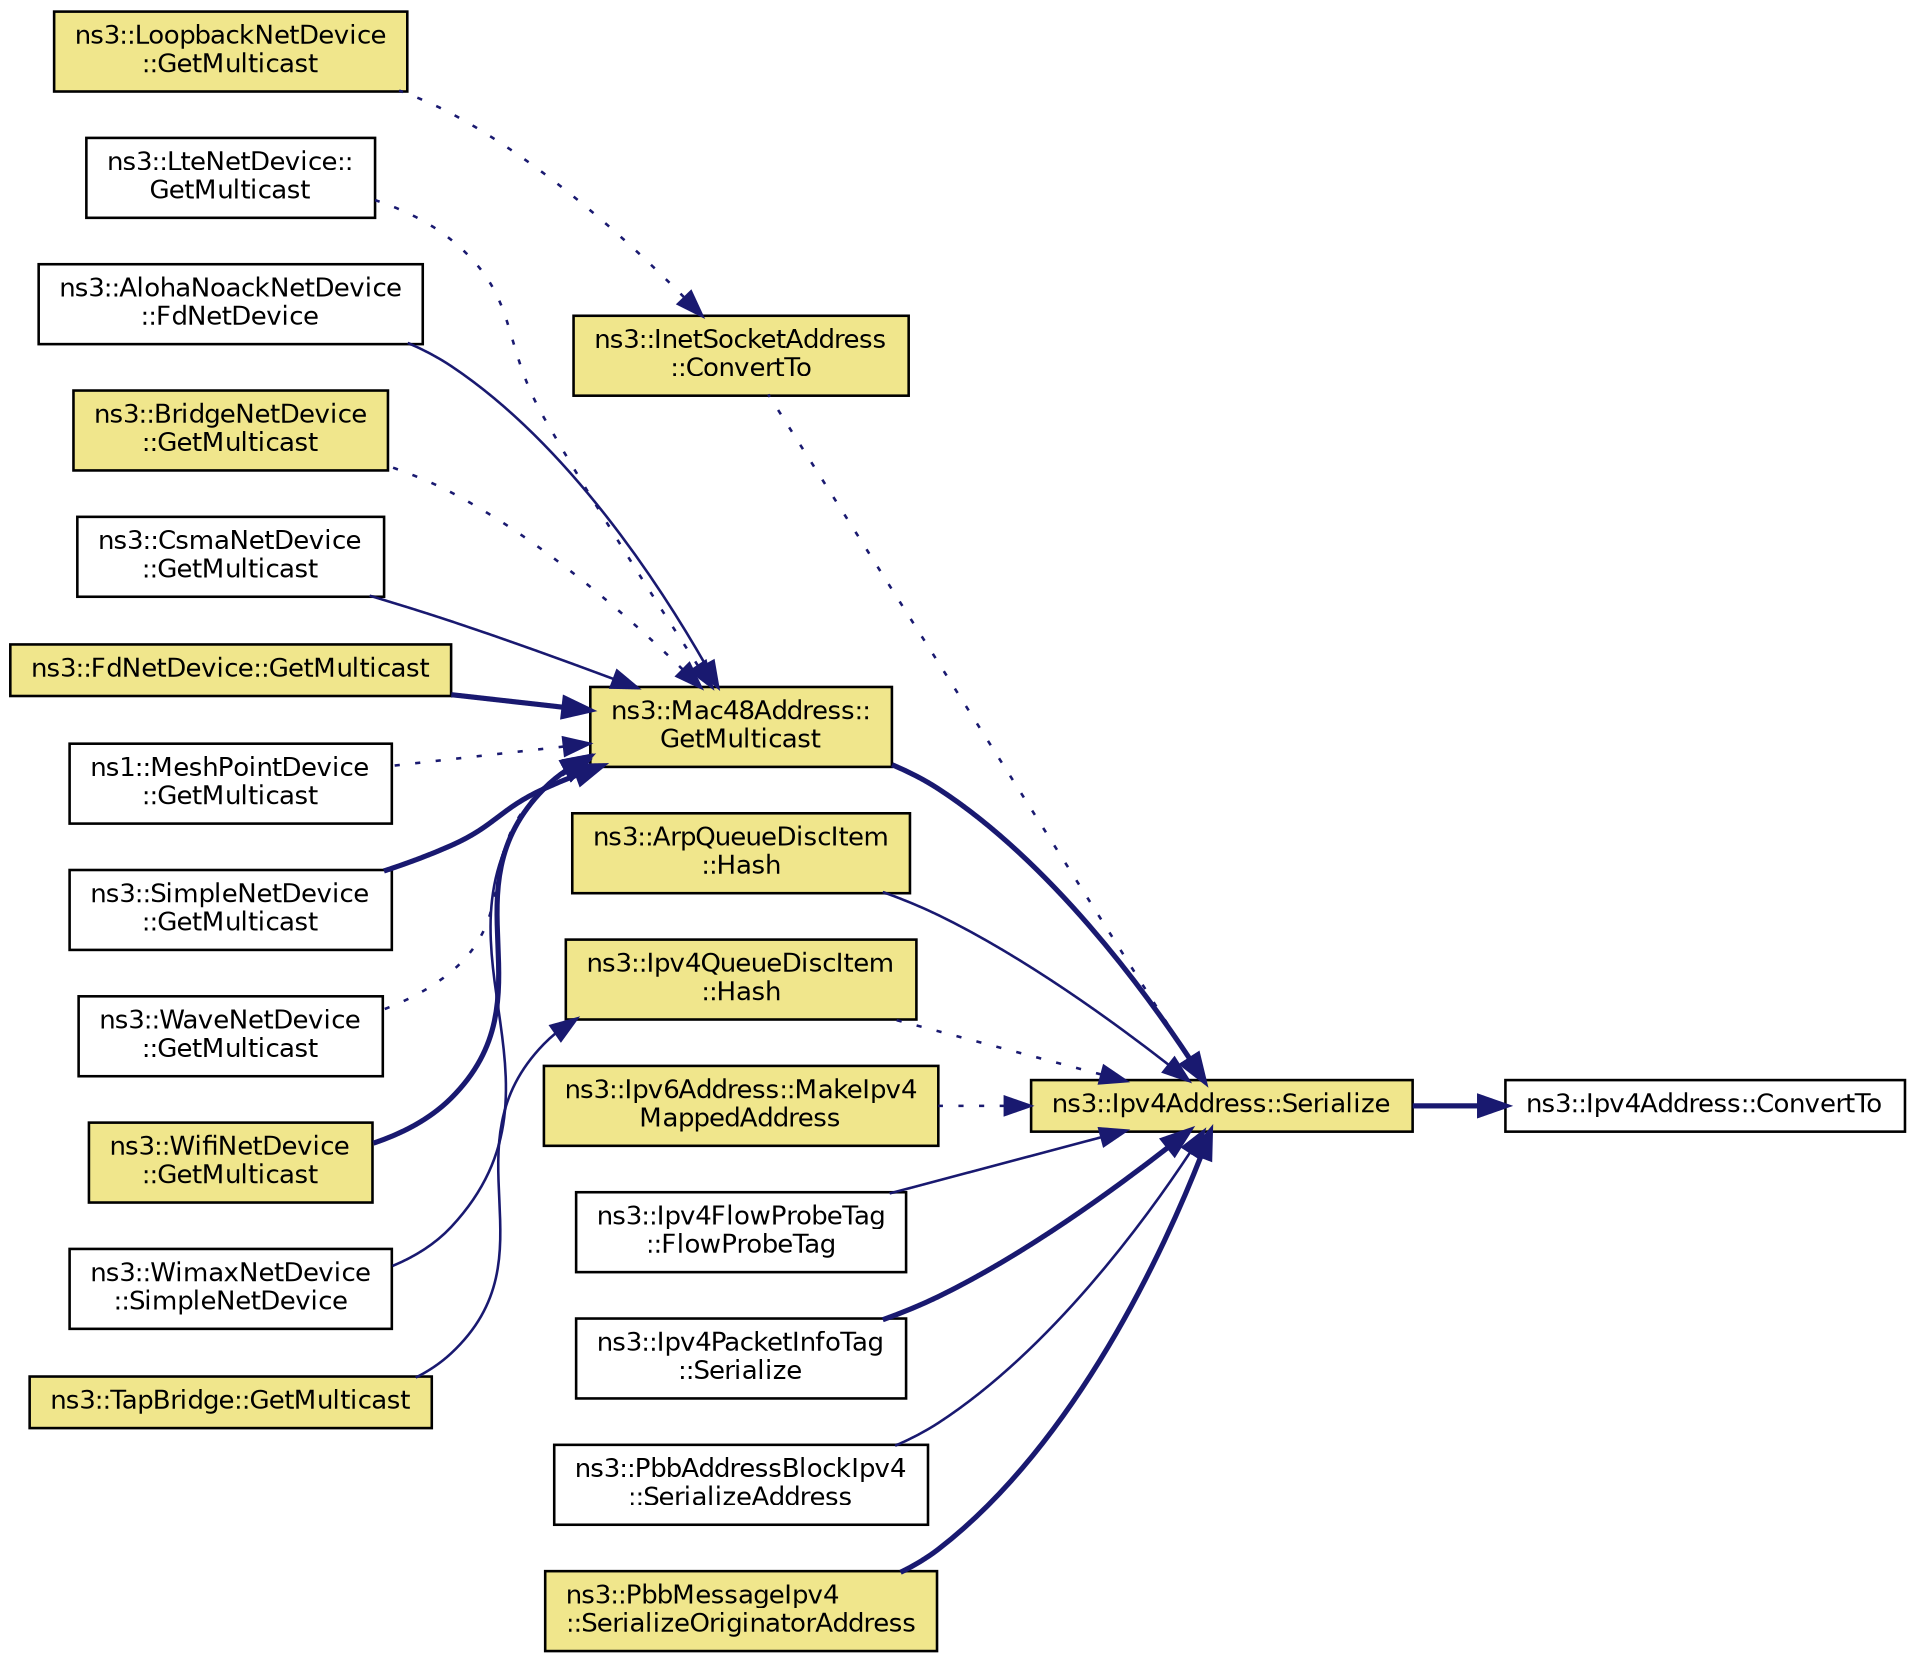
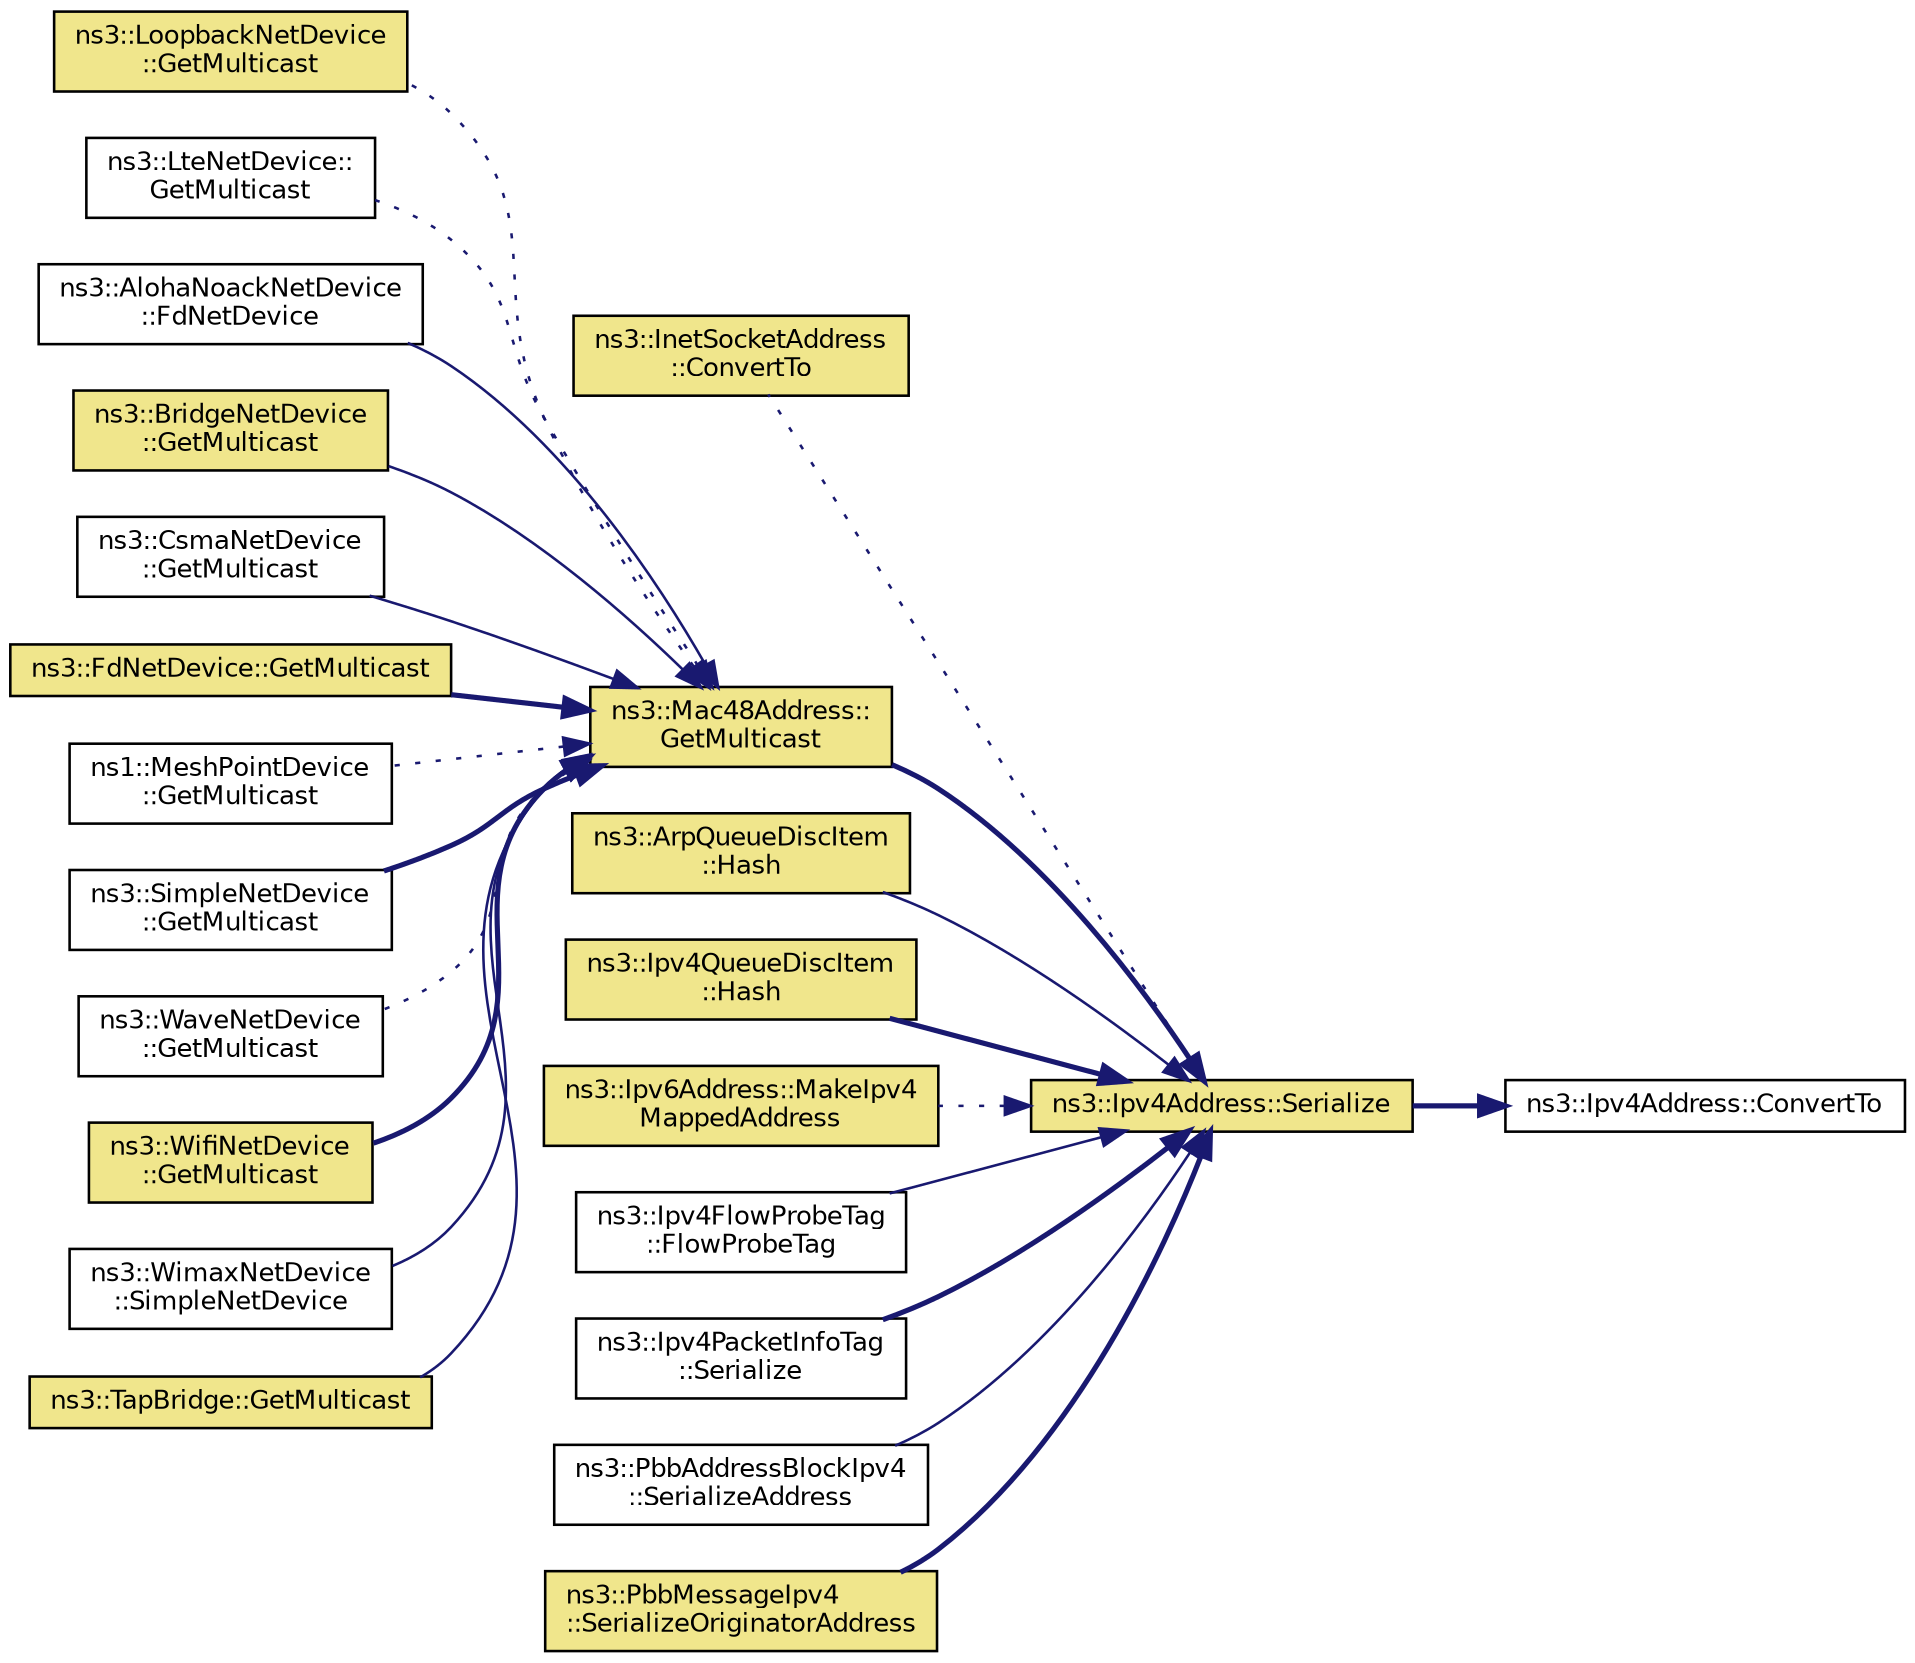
(552, 179) -> (516, 294)
(546, 553) -> (546, 553)
(995, 1046) -> (995, 1046)
(500, 1213) -> (514, 1159)
